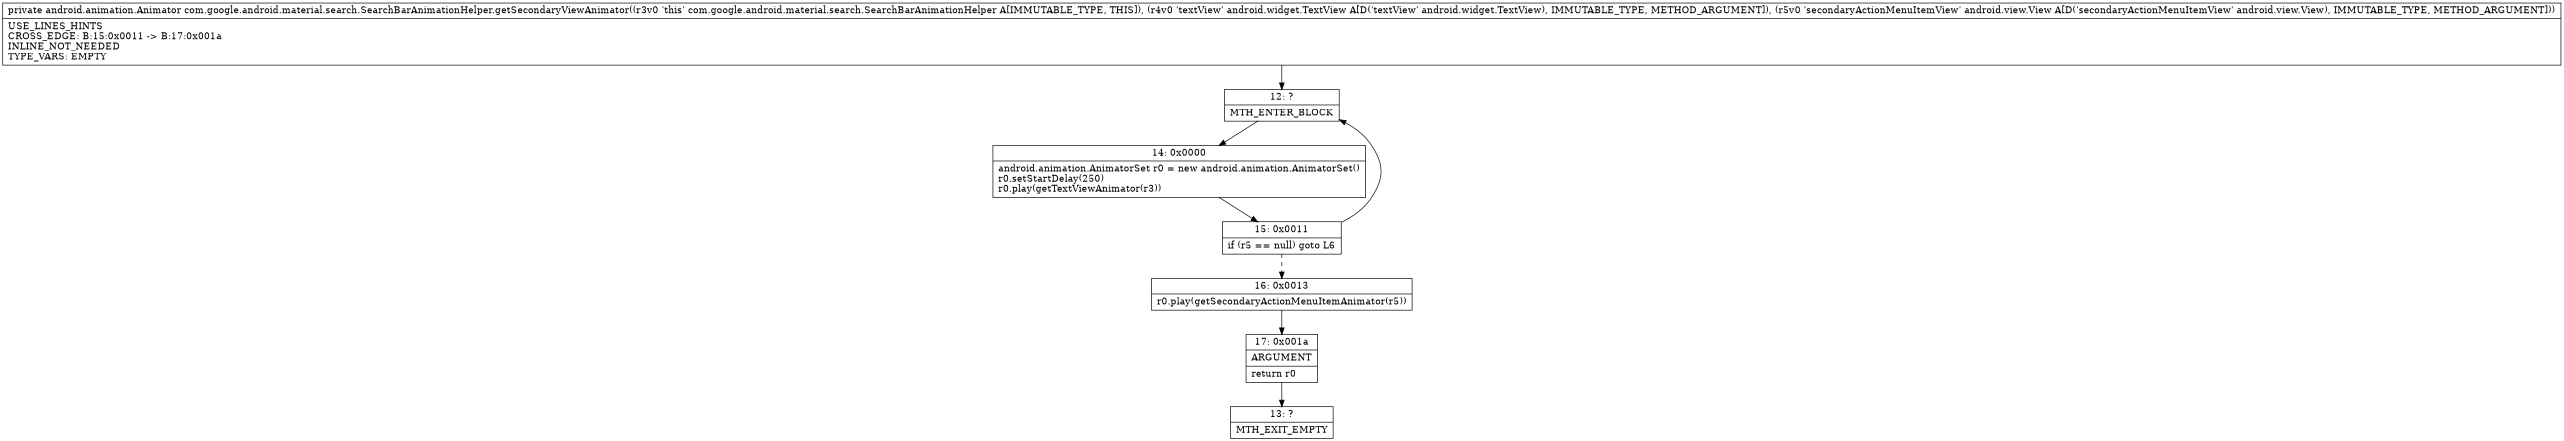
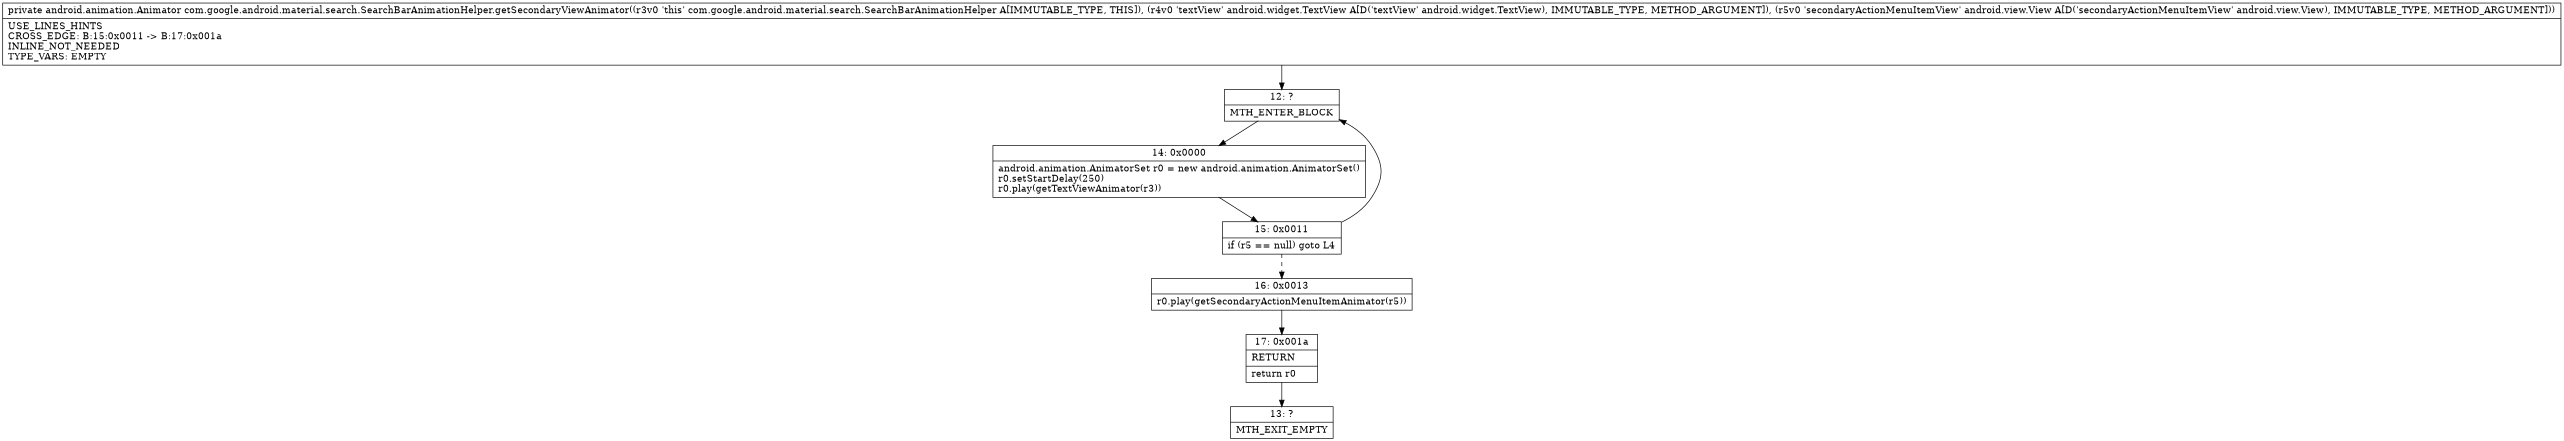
(1282, 246) -> (1282, 246)
(1282, 358) -> (1273, 358)
